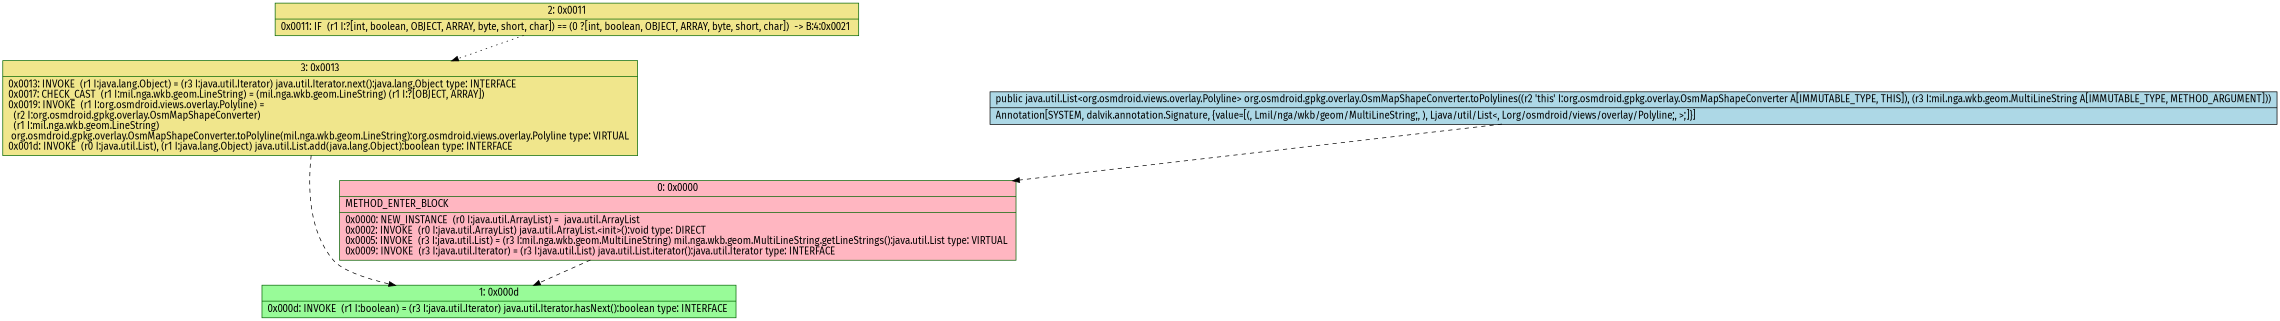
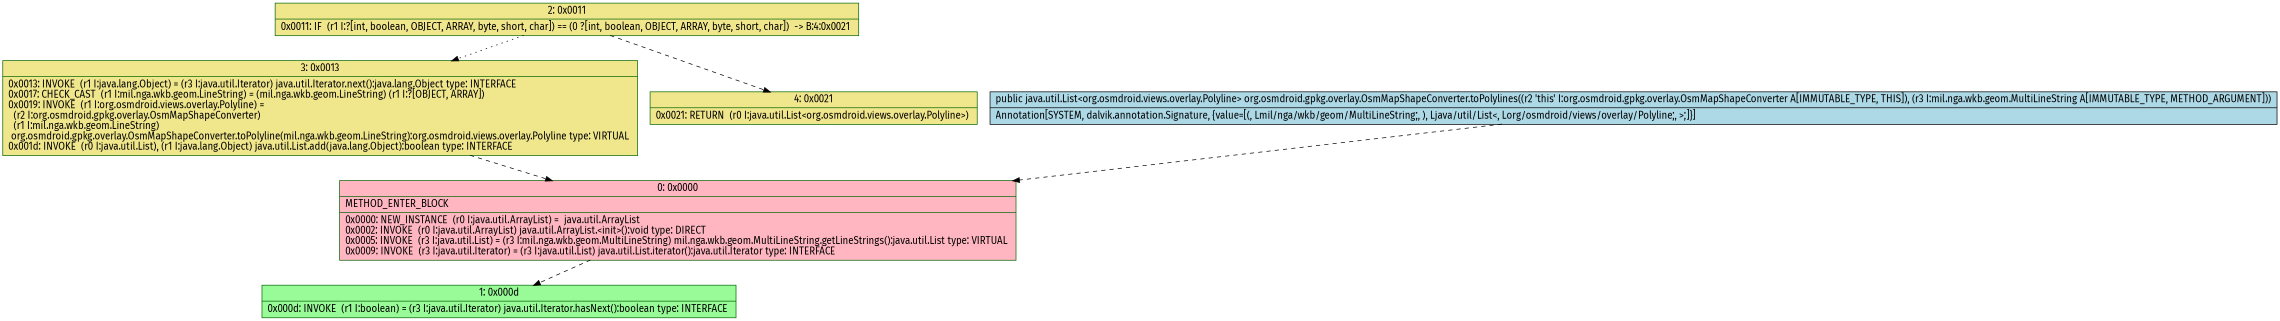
none -> (814, 108)
(321, 239) -> (508, 167)
